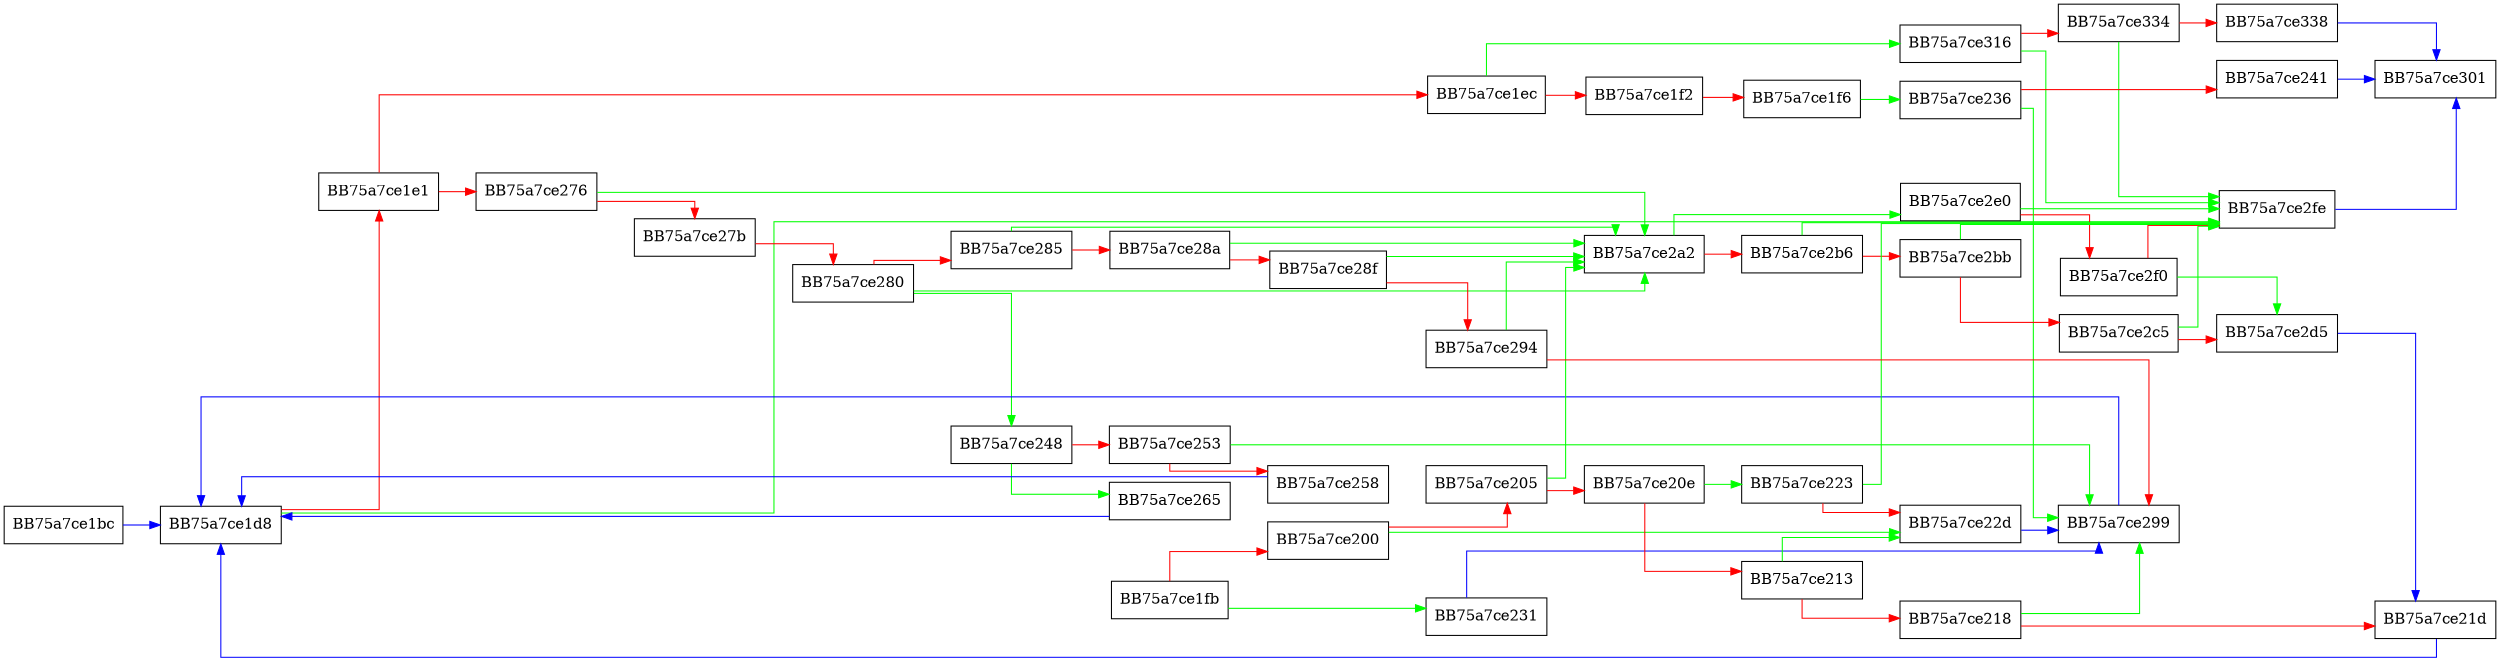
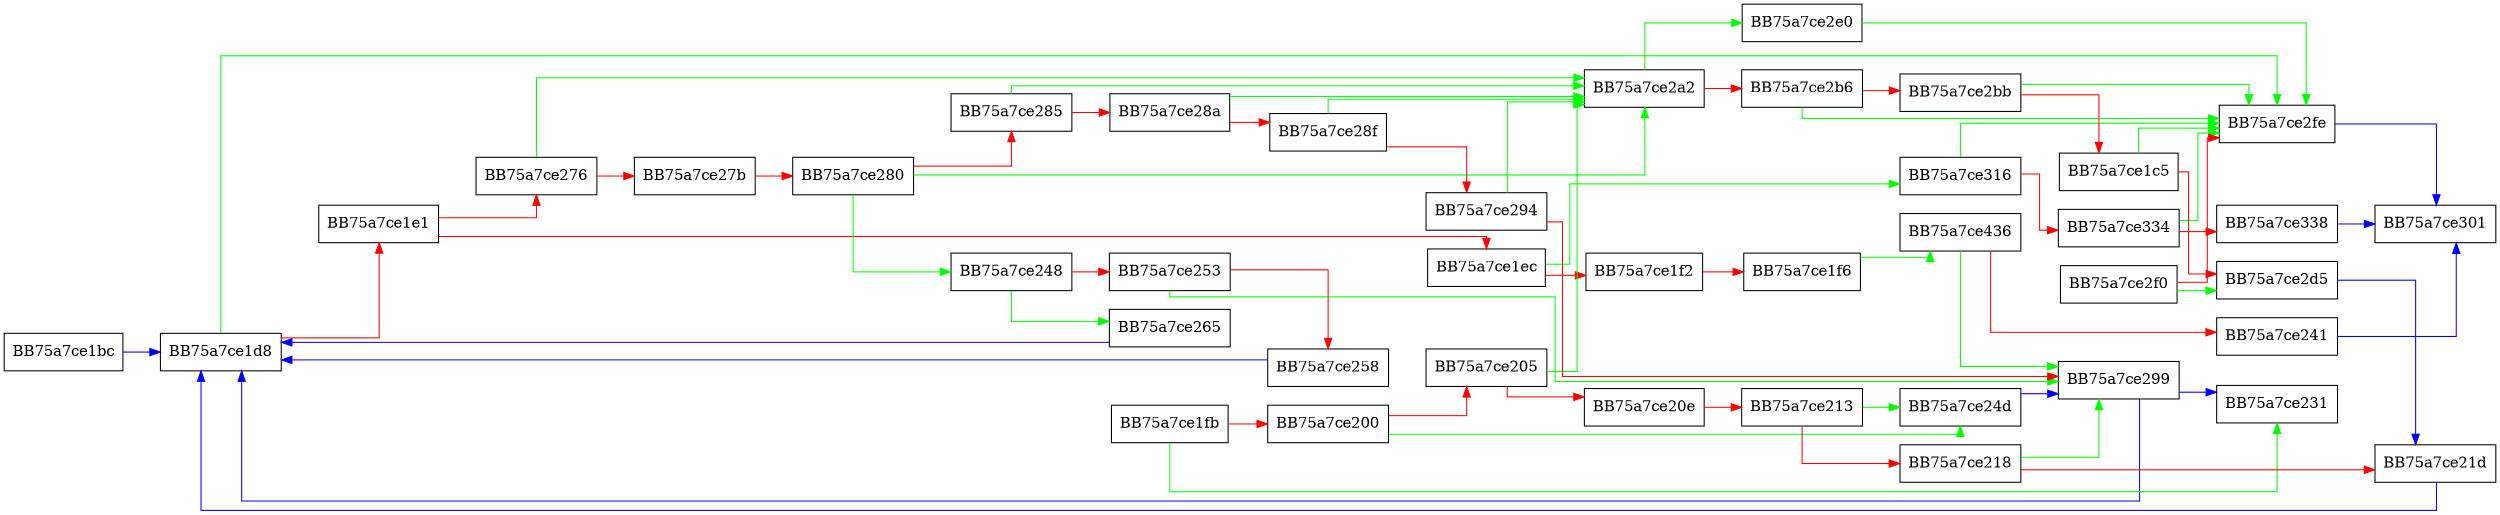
(1960, 100) -> (1960, 232)
(2071, 215) -> none
(2119, 333) -> (2119, 172)
(1802, 484) -> none
(1960, 524) -> (1960, 407)
(1760, 551) -> (2193, 392)
